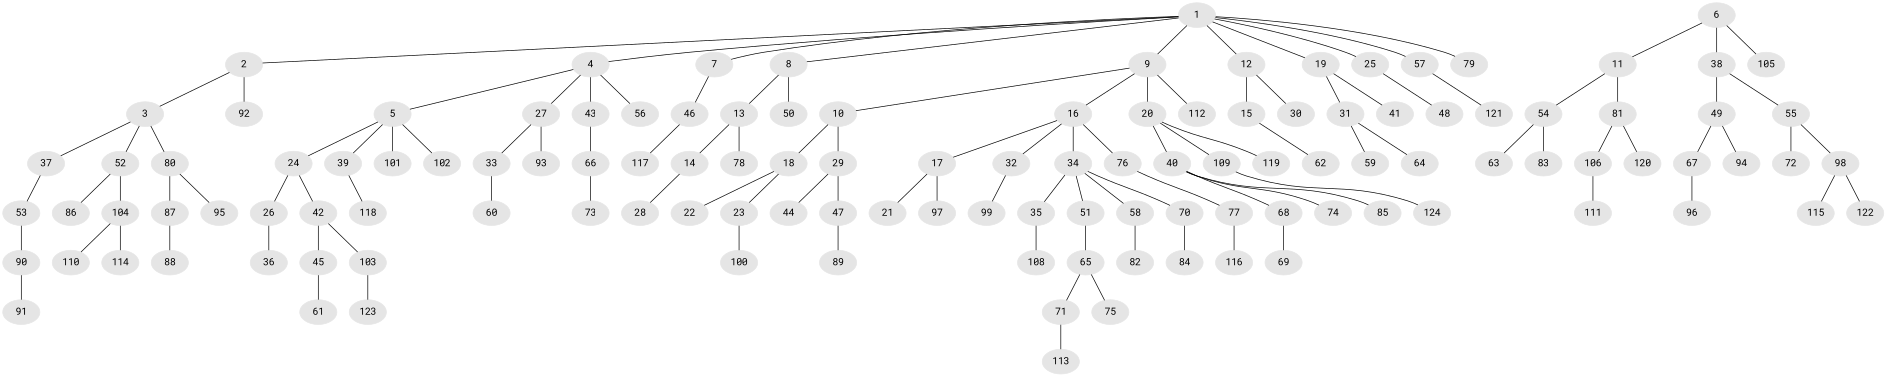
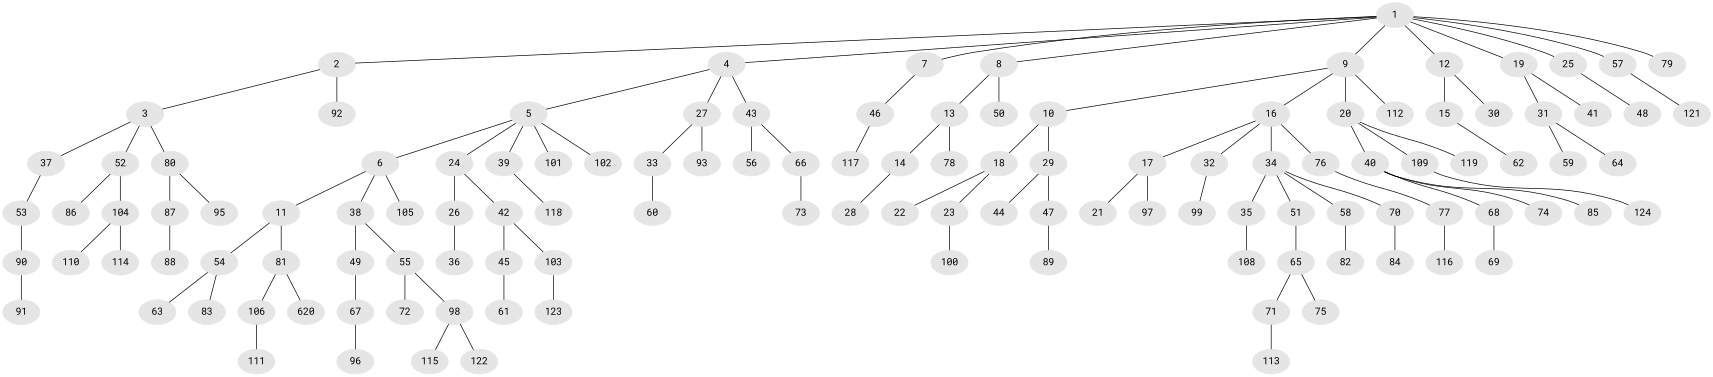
(615, 89) -> (751, 139)
none -> (454, 139)
(1642, 164) -> (306, 312)
(1741, 164) -> none
